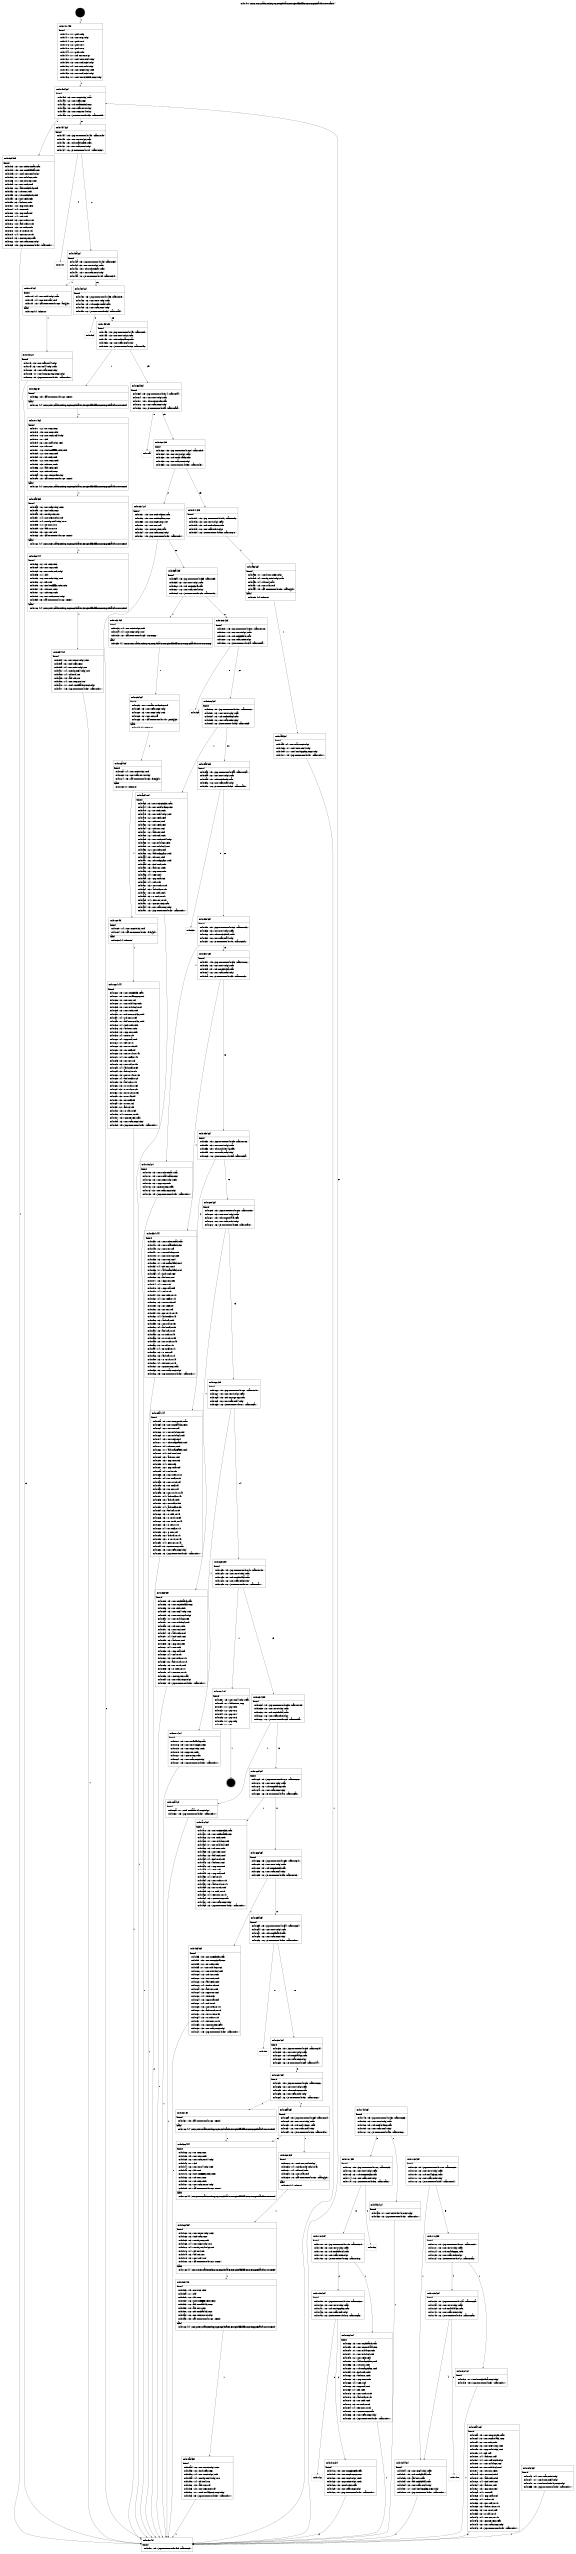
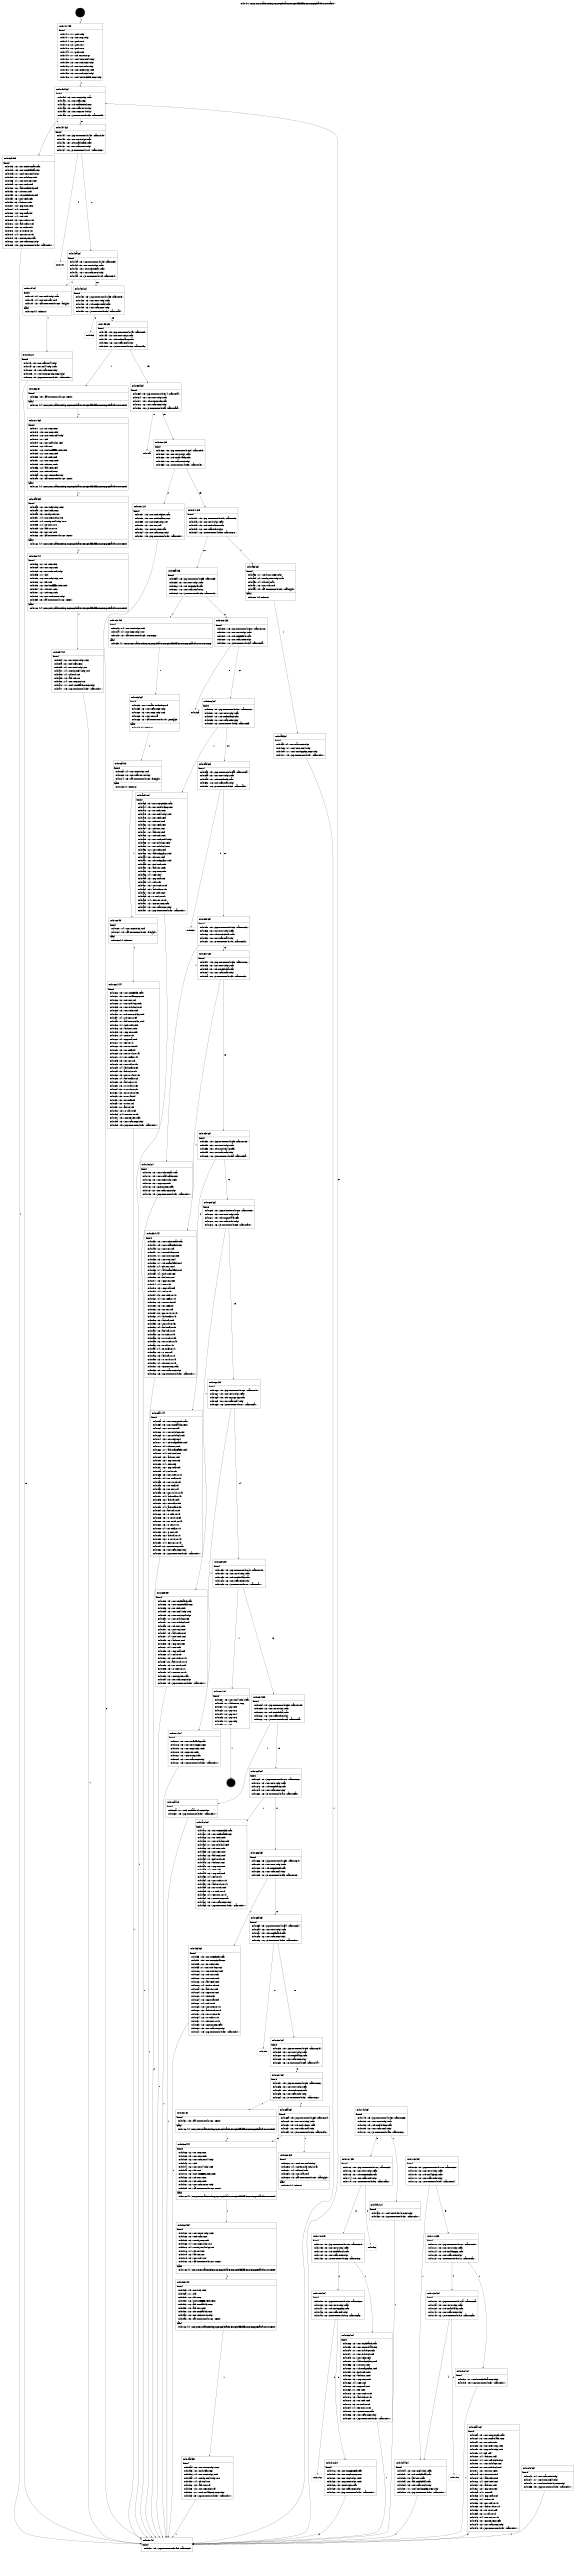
(176, 553) -> (202, 551)
(272, 2206) -> (226, 2210)
